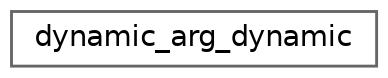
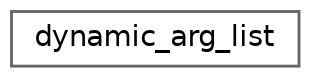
(194, 39) -> (155, 39)
